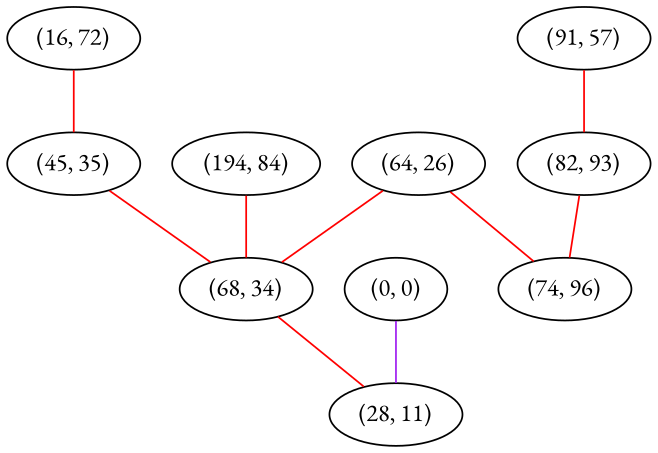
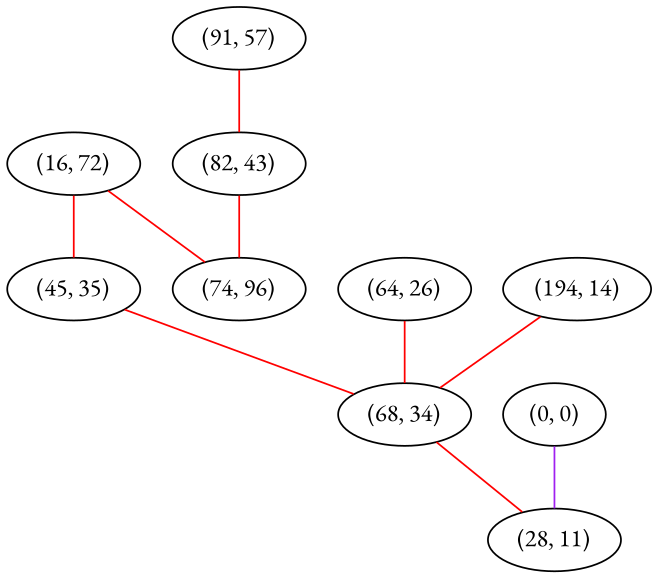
(246, 164) -> (577, 289)
(584, 164) -> (239, 164)
(492, 227) -> (157, 226)
